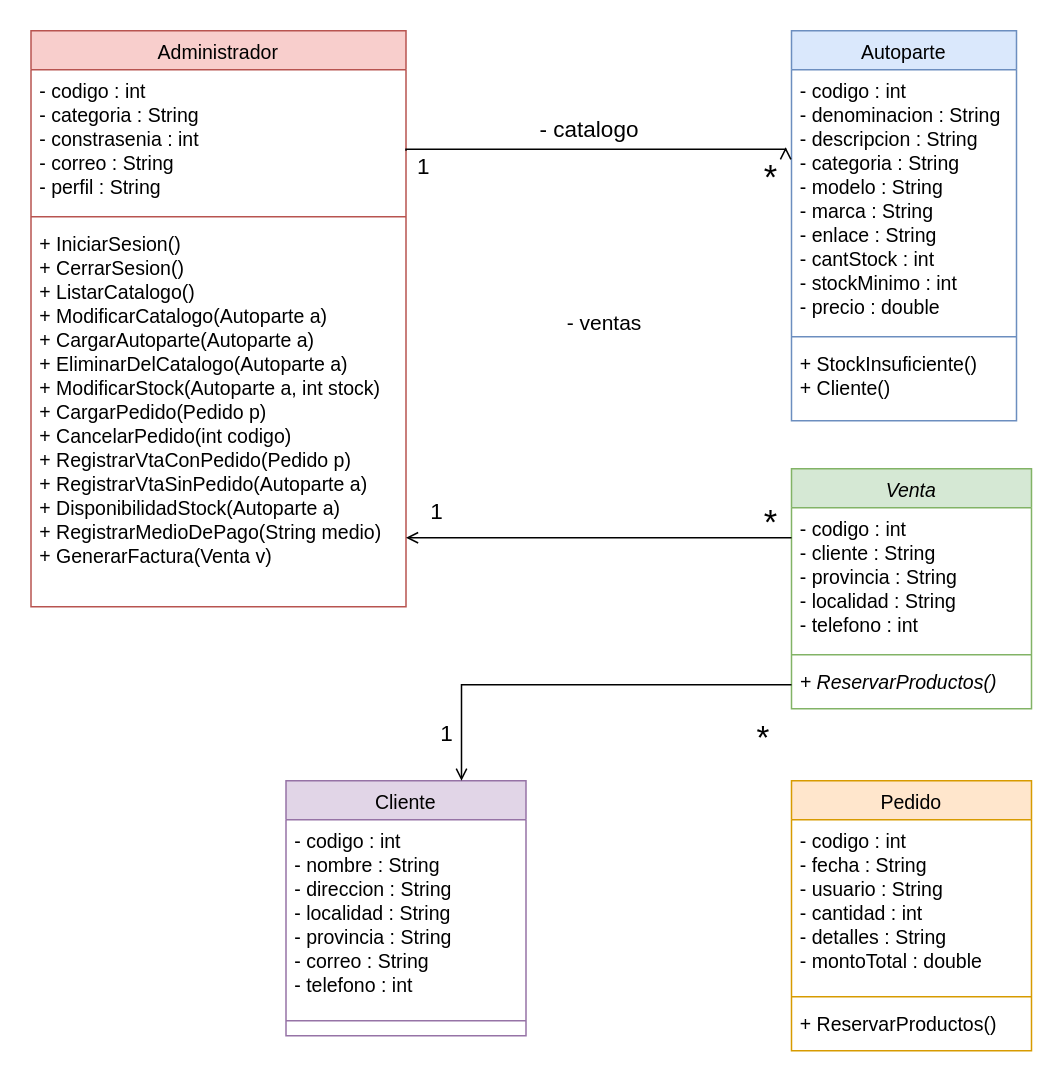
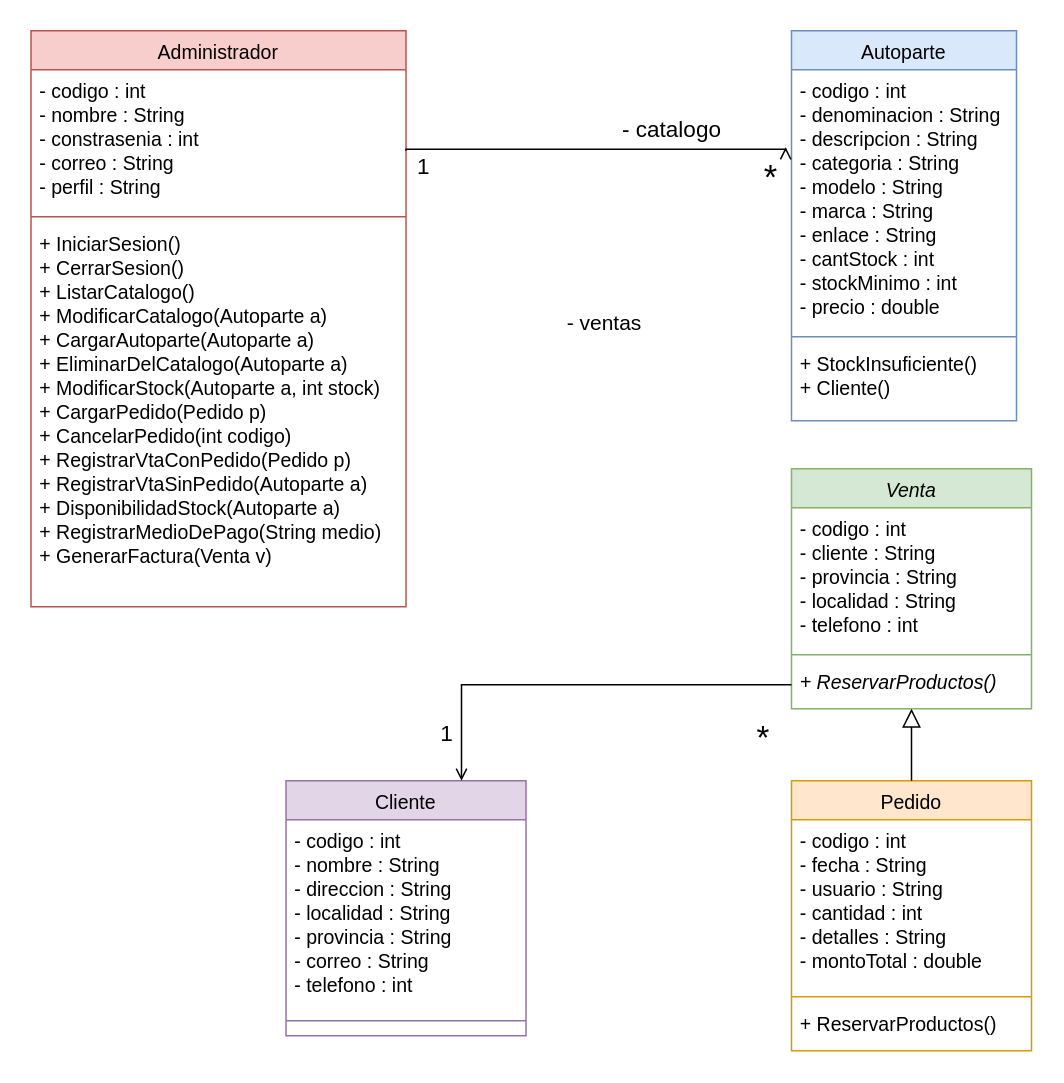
(100, 91) -> (100, 91)
(589, 128) -> (671, 128)
(600, 538) -> none
none -> (911, 755)
